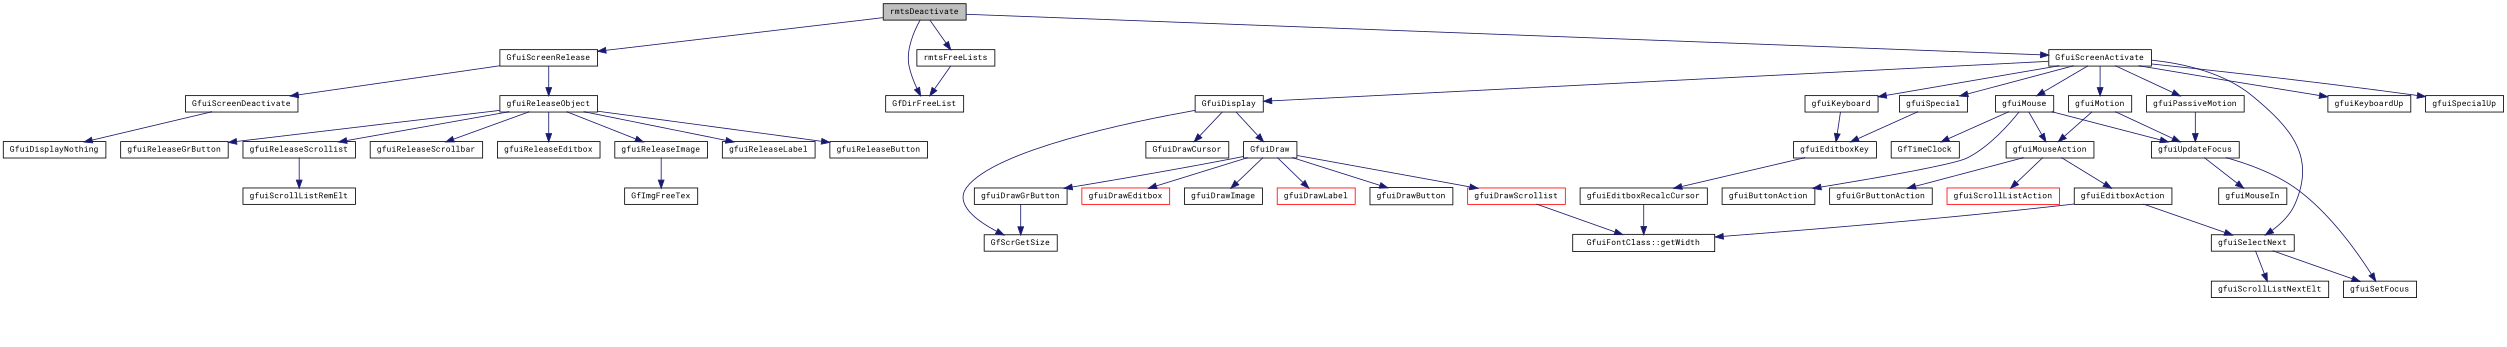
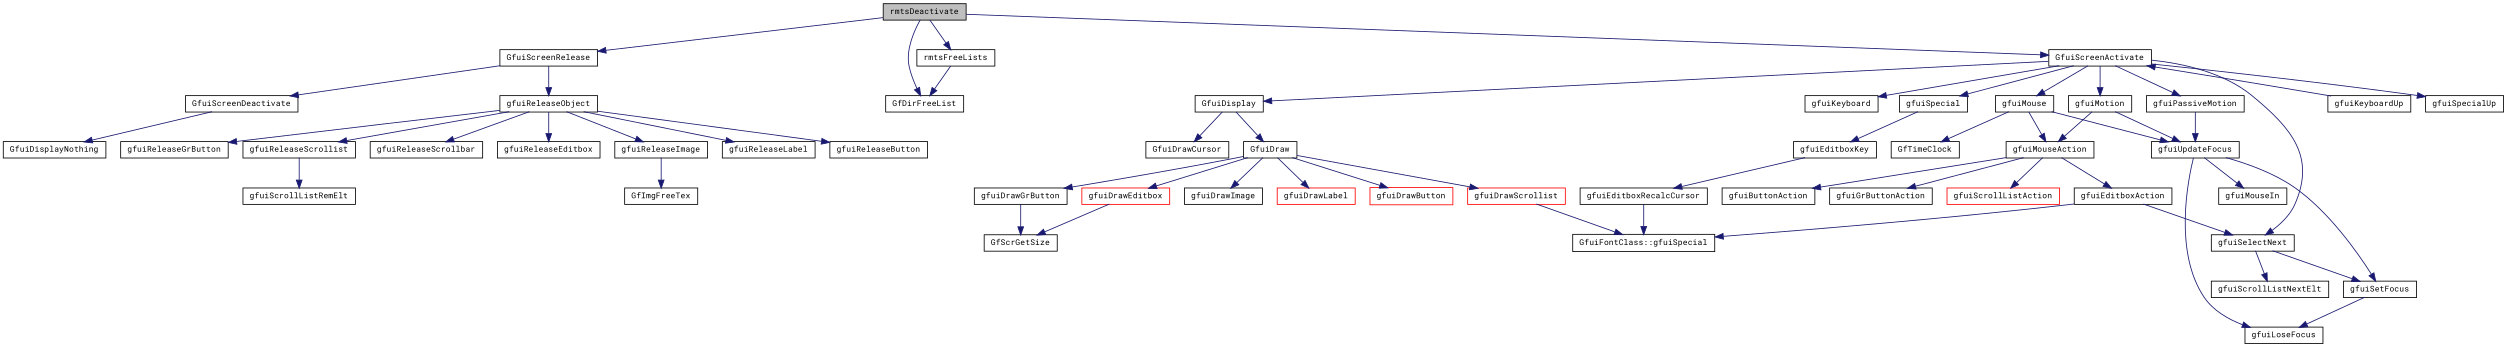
(2247, 84) -> (2243, 81)
(1839, 123) -> none
(1047, 145) -> (1077, 218)
(1929, 168) -> (1913, 172)
(1411, 196) -> (1411, 196)
(1644, 243) -> (1644, 243)
none -> (2284, 335)
